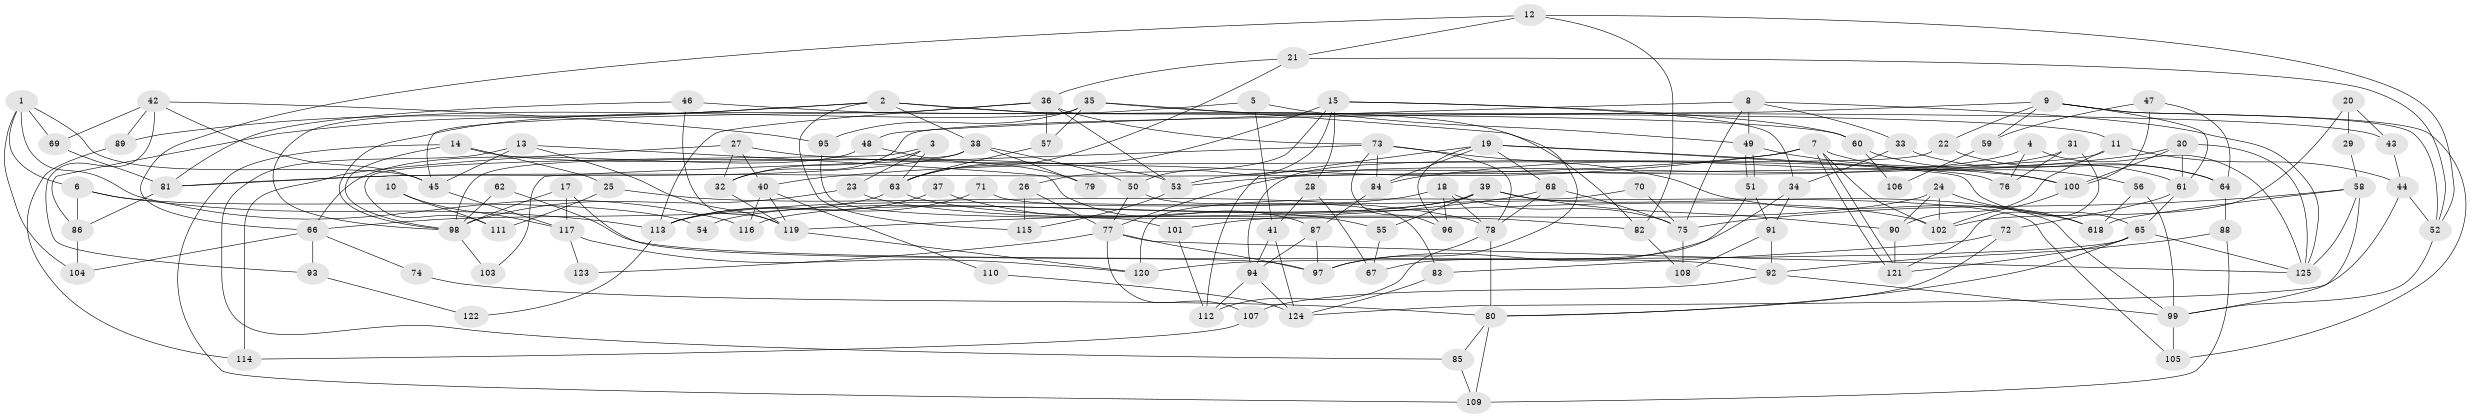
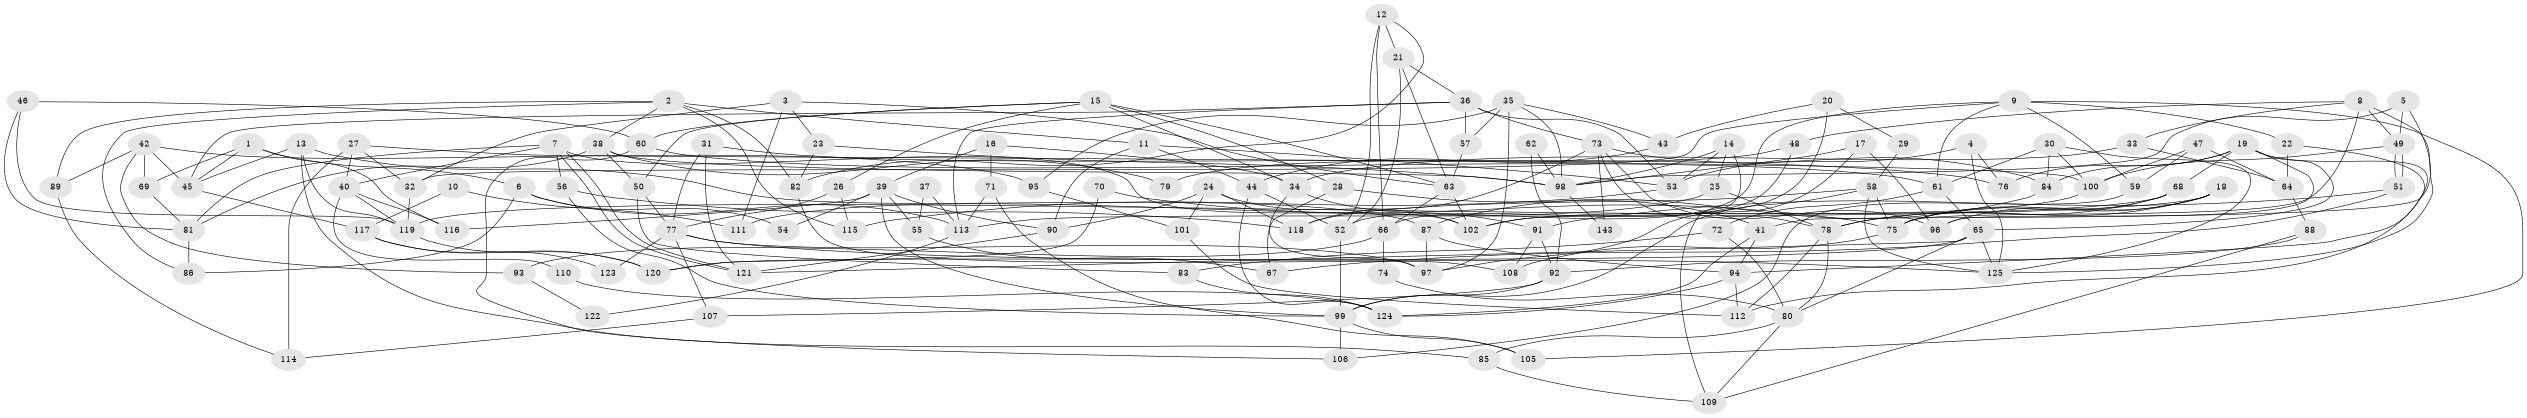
none -> (991, 144)
(567, 209) -> (1901, 185)
(2096, 230) -> (1296, 230)
(78, 274) -> none
(488, 274) -> (1605, 230)
none -> (1341, 338)
